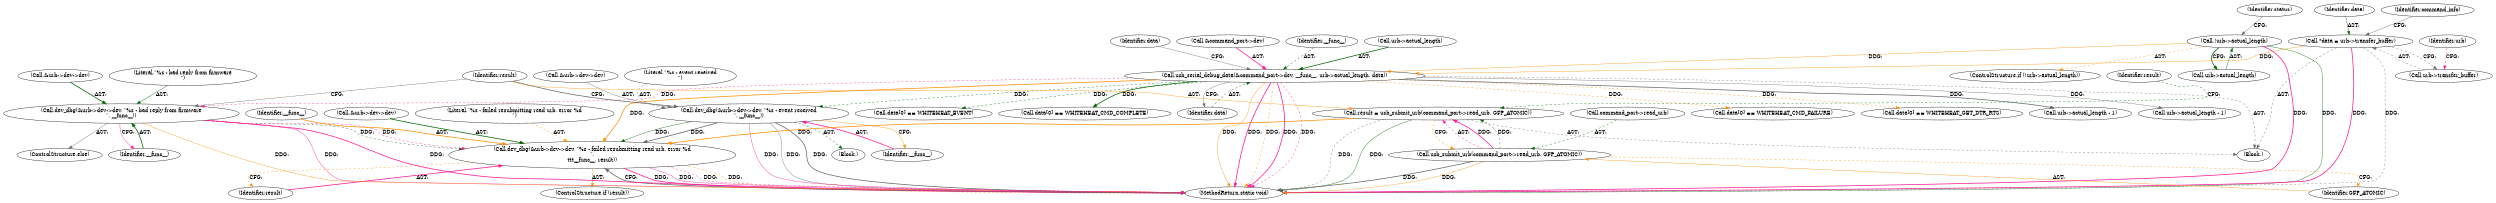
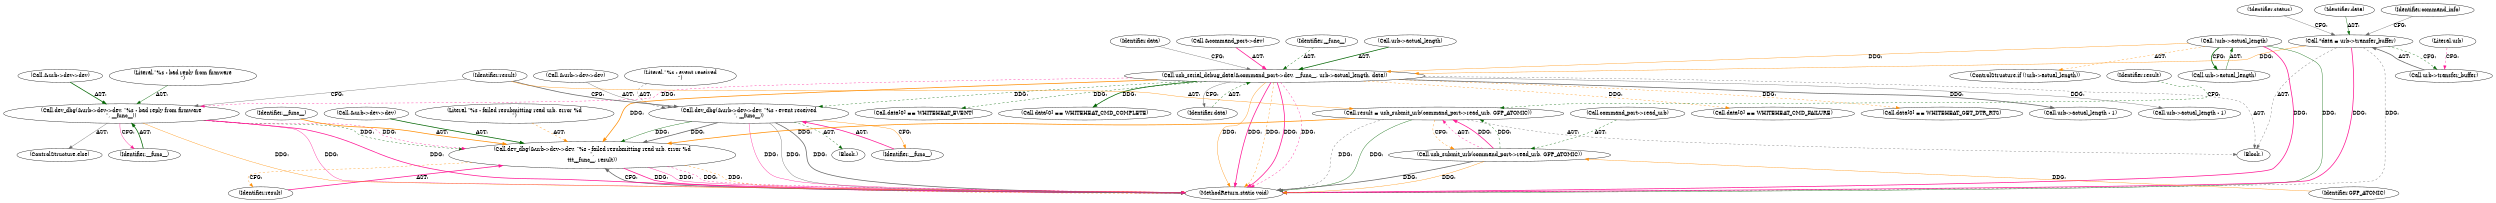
(2253, 24) -> (2308, 25)
(2448, 41) -> (2448, 41)
(2412, 54) -> (2412, 54)
(2400, 60) -> (2400, 60)
(1986, 163) -> none
(2060, 178) -> (2060, 178)
(592, 193) -> none
